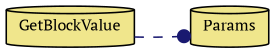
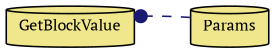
(156, 37) -> (169, 16)
